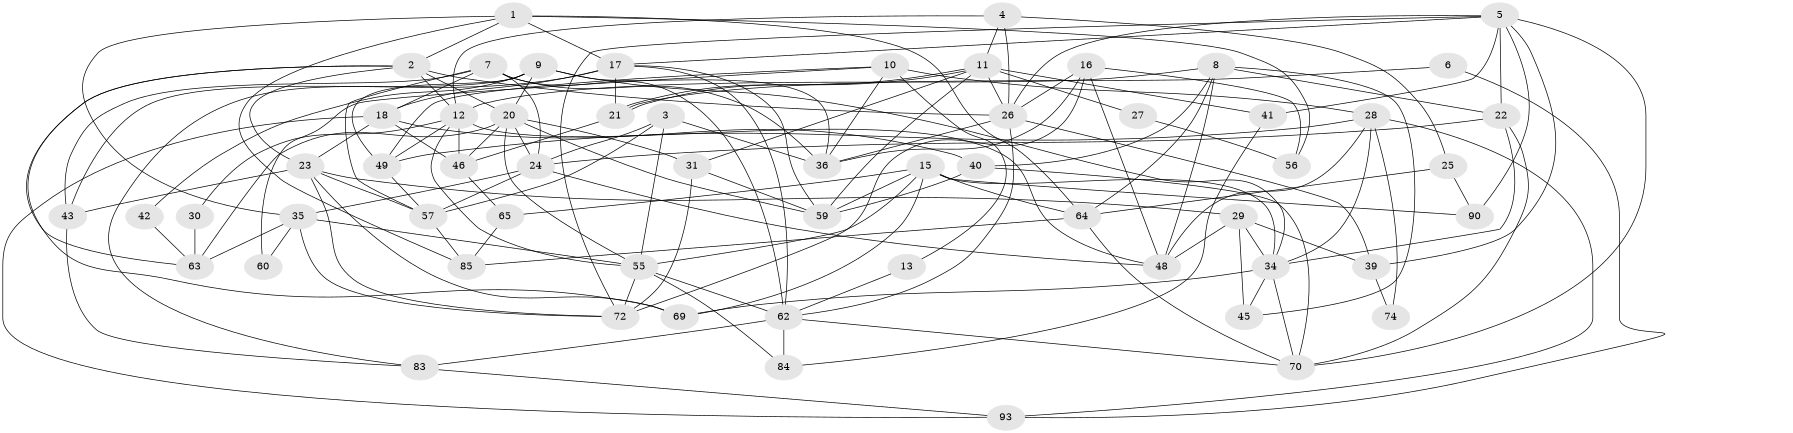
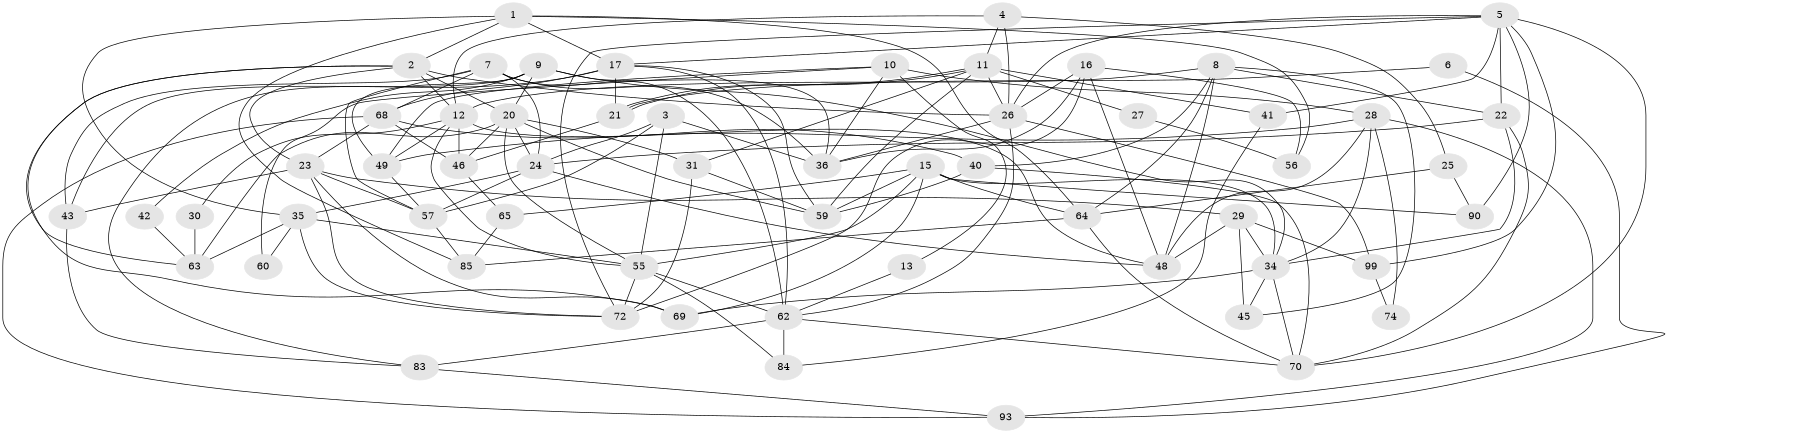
(382, 116) -> (382, 116)
(1371, 267) -> (1371, 267)
